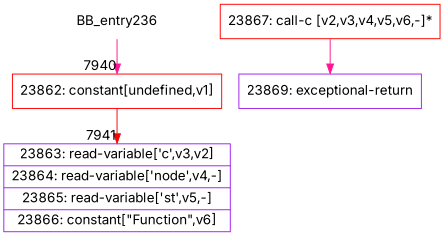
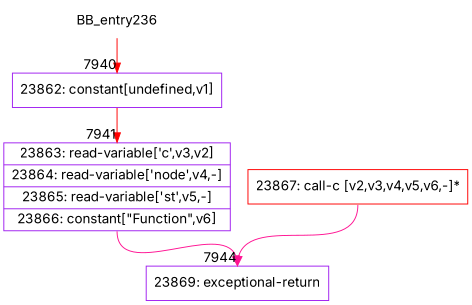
(117, 52) -> (117, 51)
(117, 91) -> (117, 90)
none -> (172, 249)
